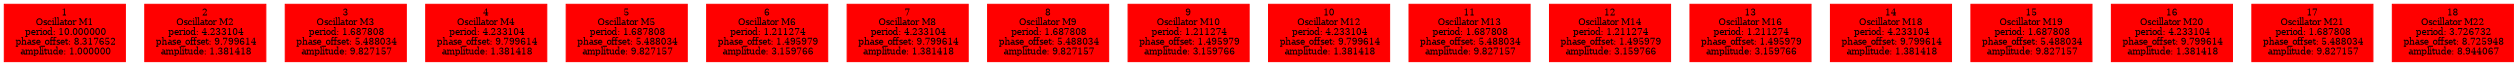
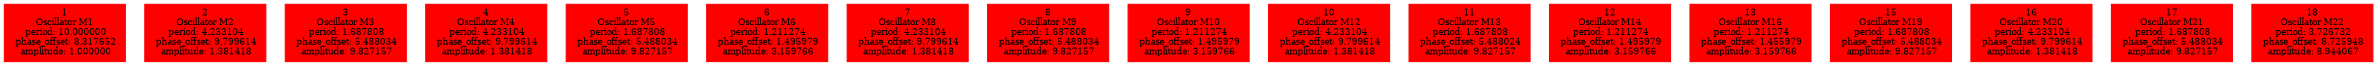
(1891, 33) -> none
(1470, 42) -> (1470, 42)
(1750, 42) -> (1750, 42)
